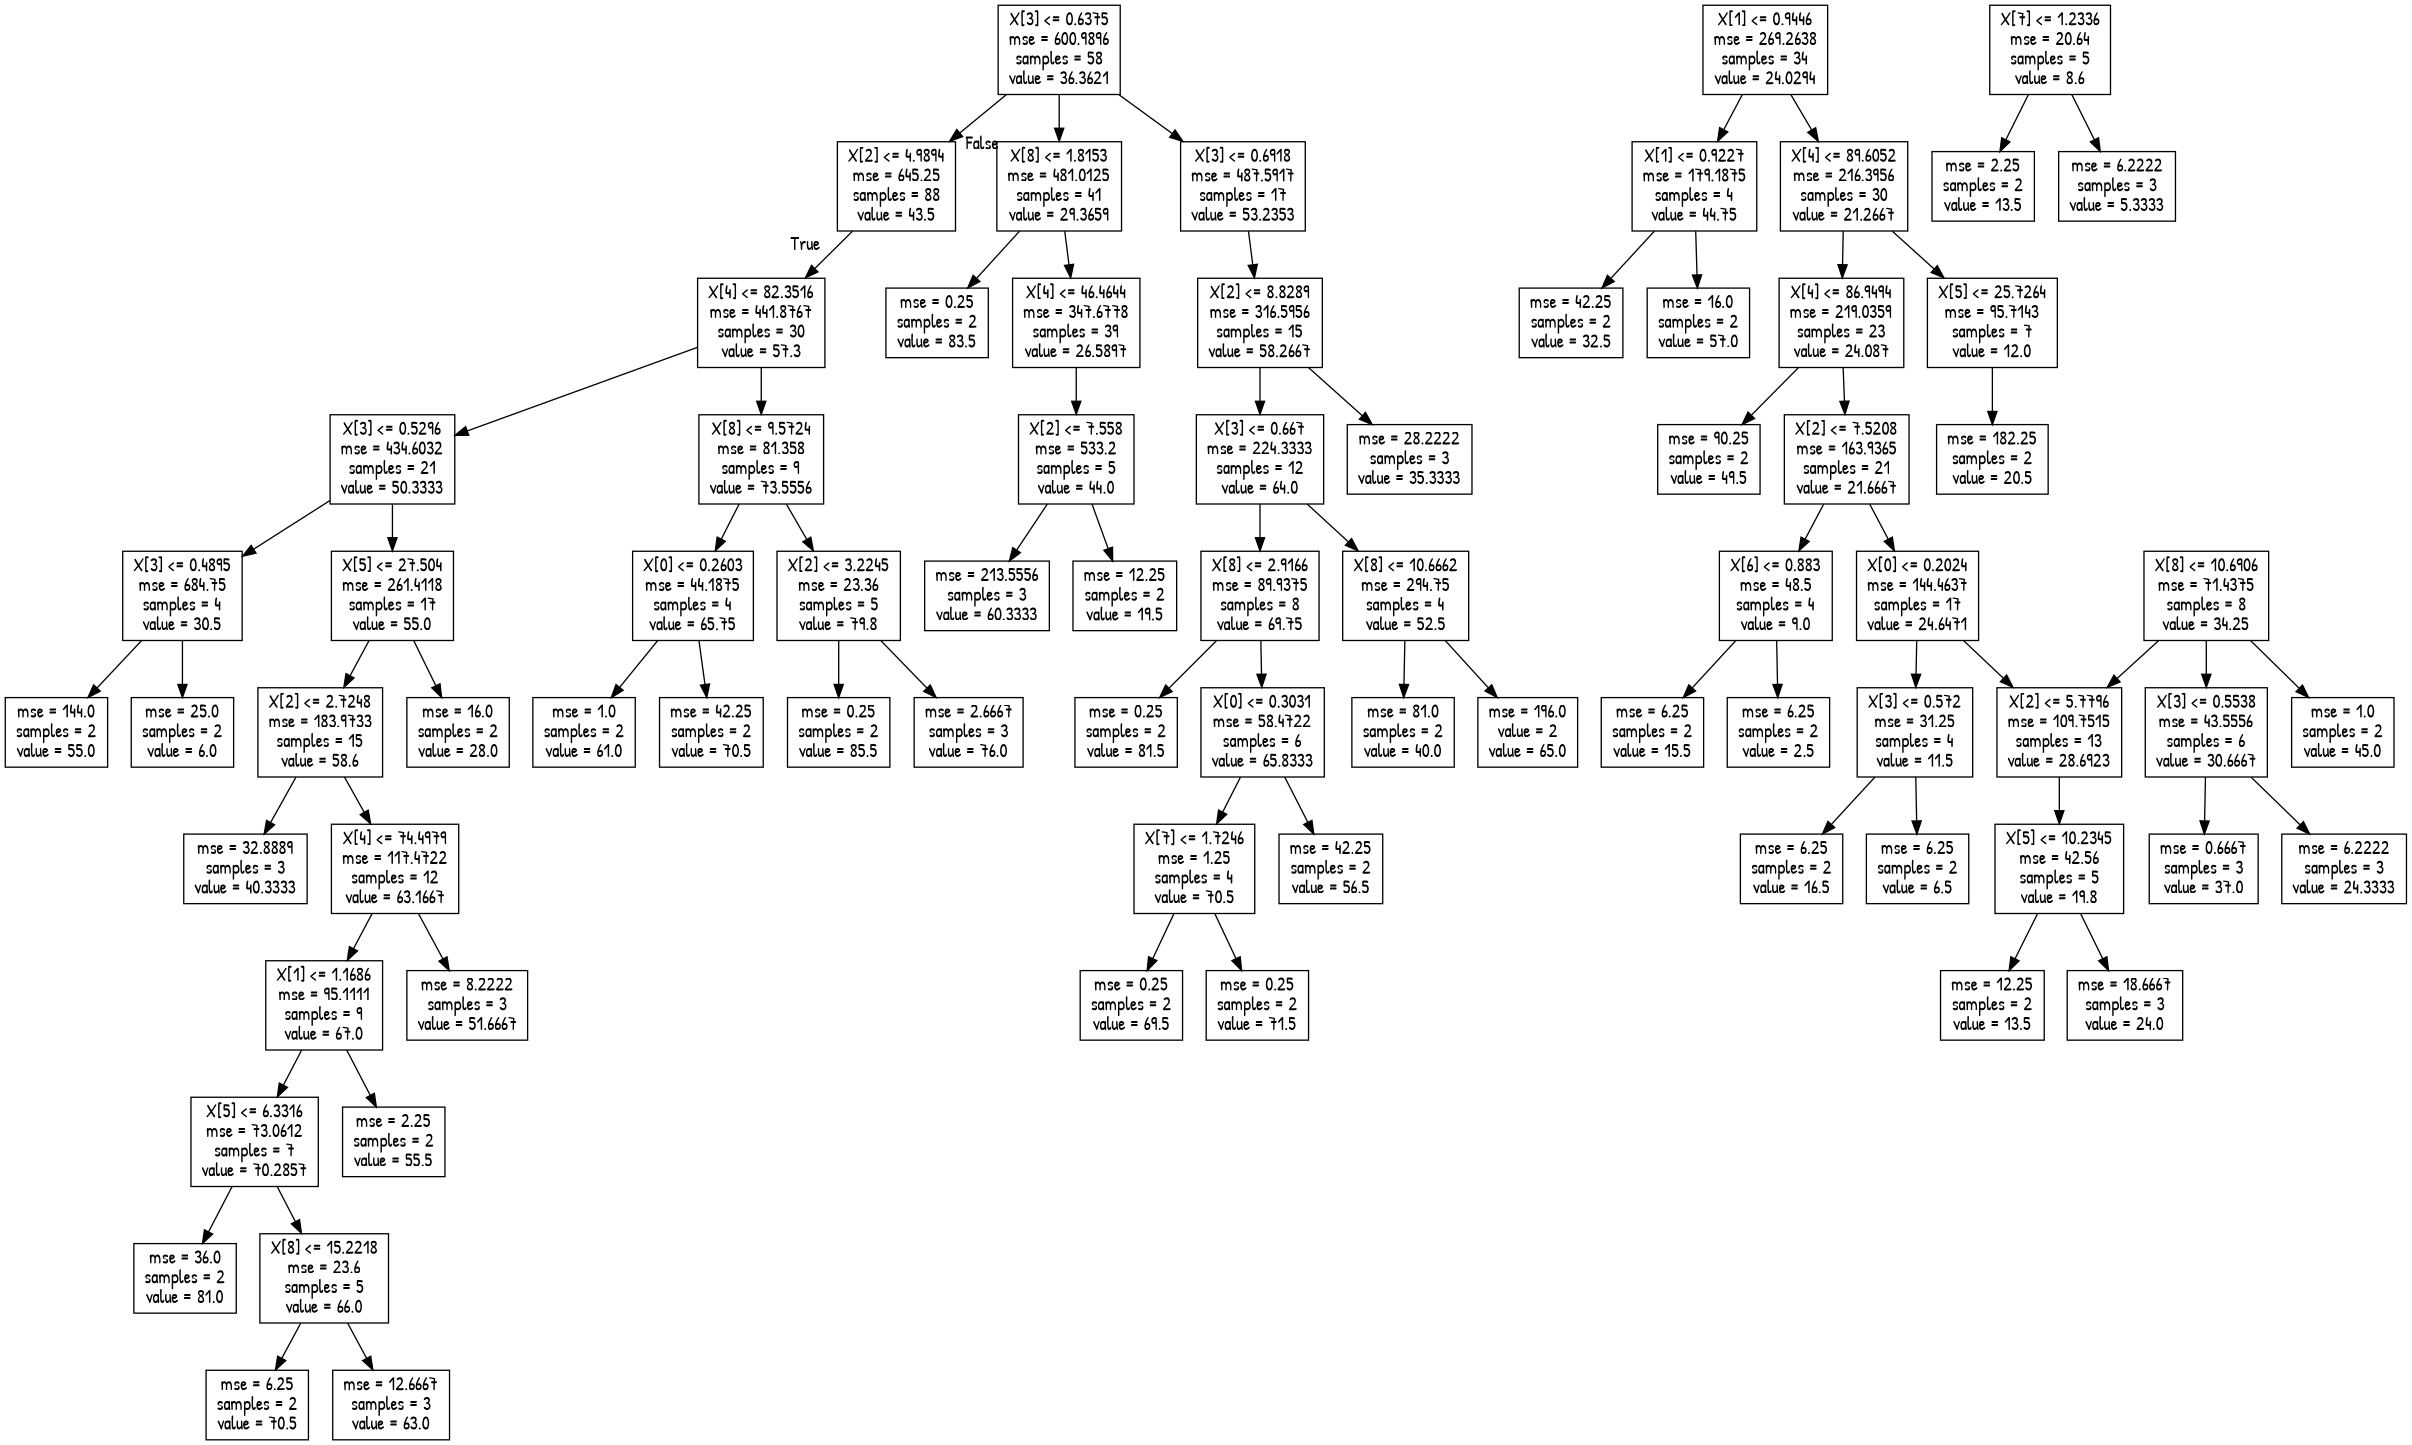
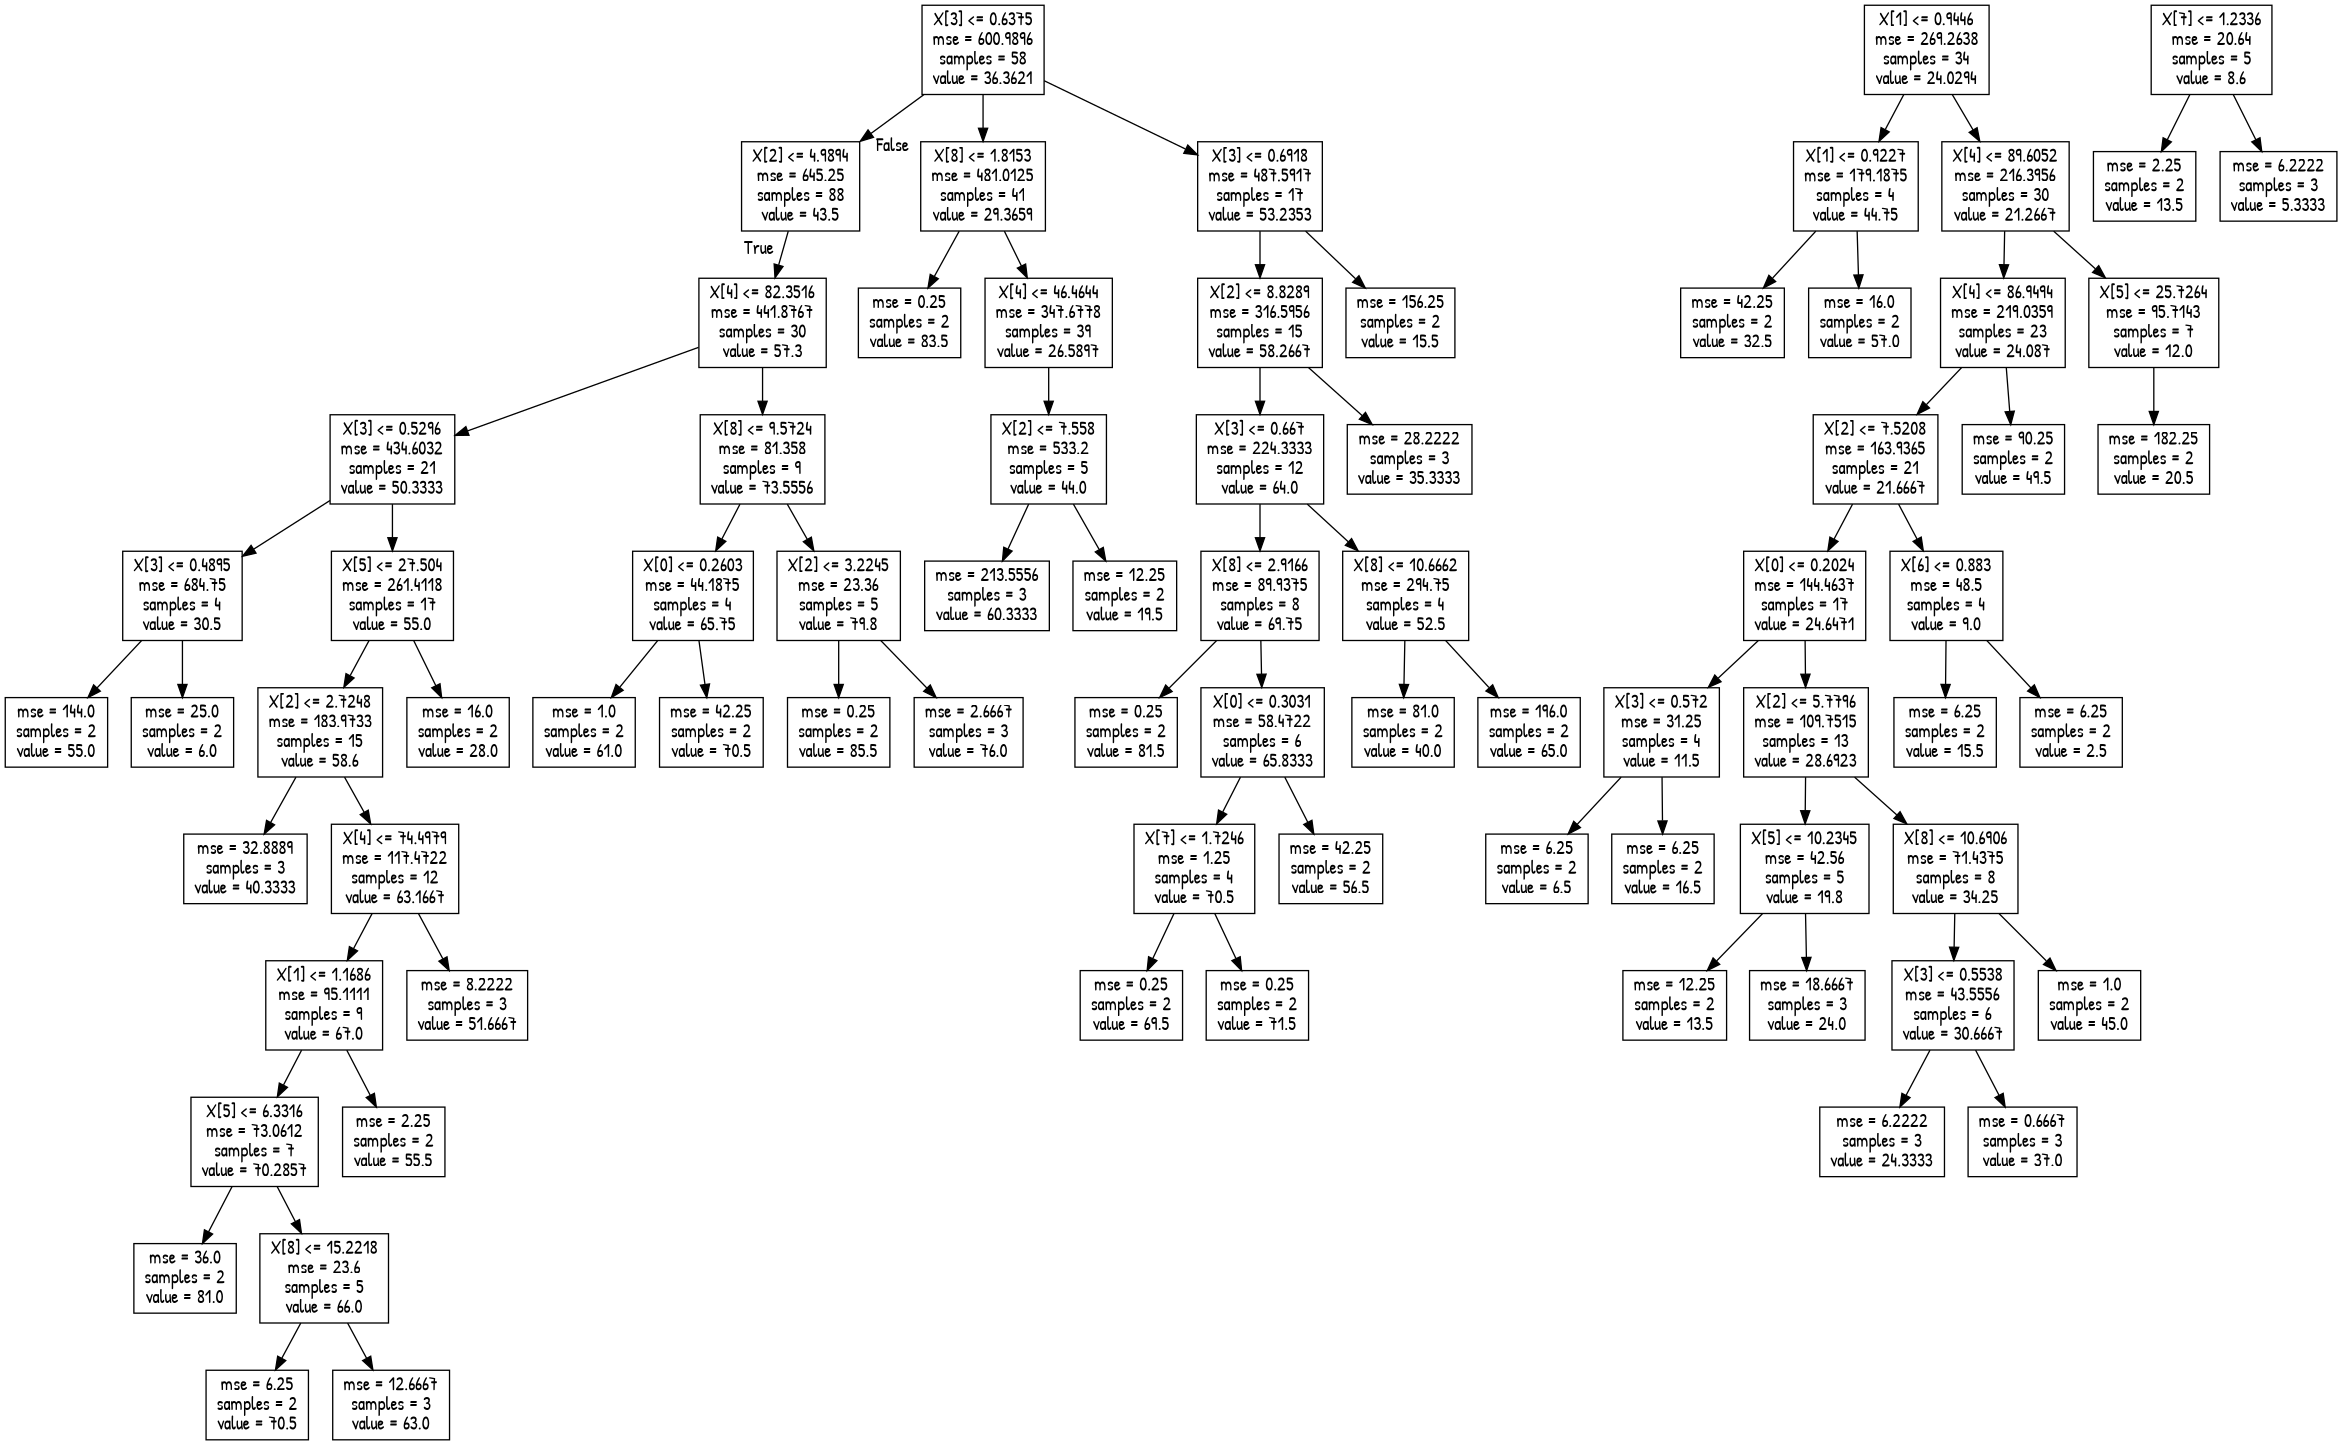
none -> (1400, 323)
(2138, 660) -> (1876, 796)
(1528, 732) -> (1529, 732)
